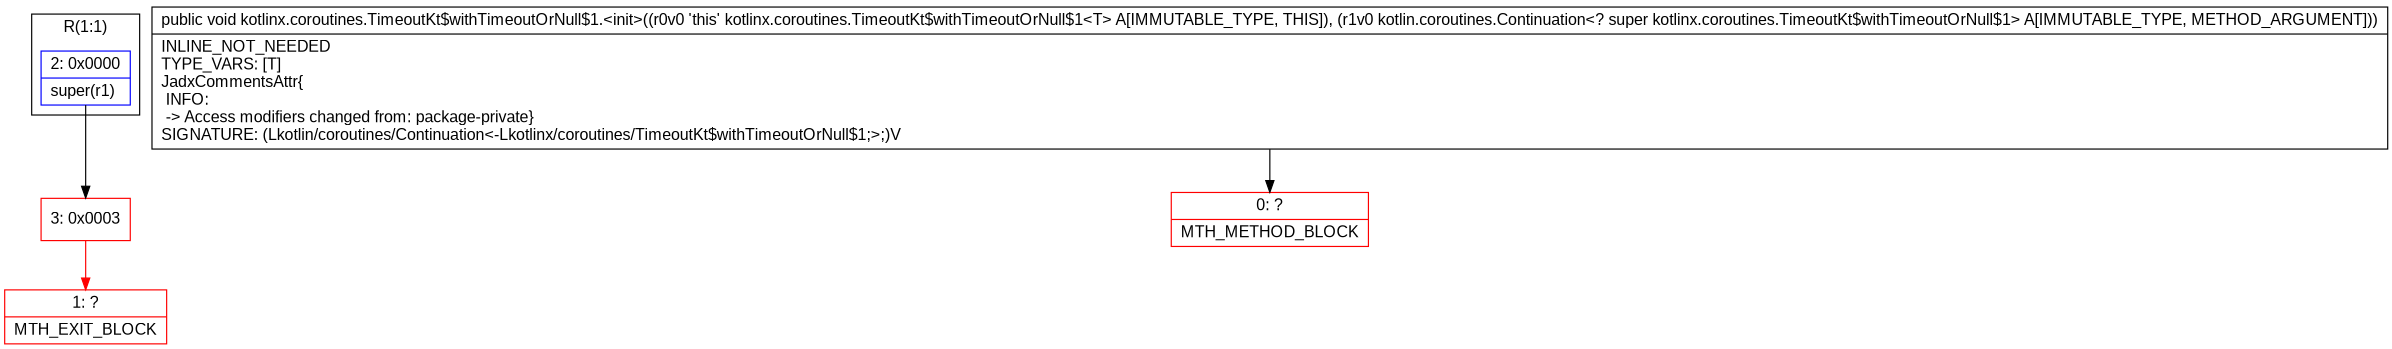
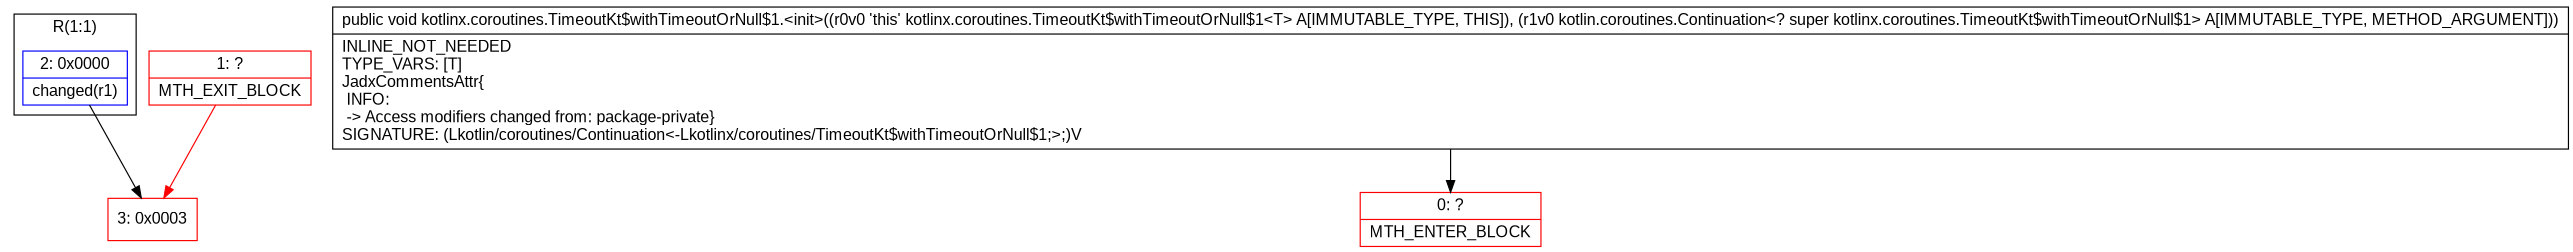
(83, 91) -> (75, 91)
(1270, 232) -> (1451, 232)
(86, 259) -> (193, 146)
